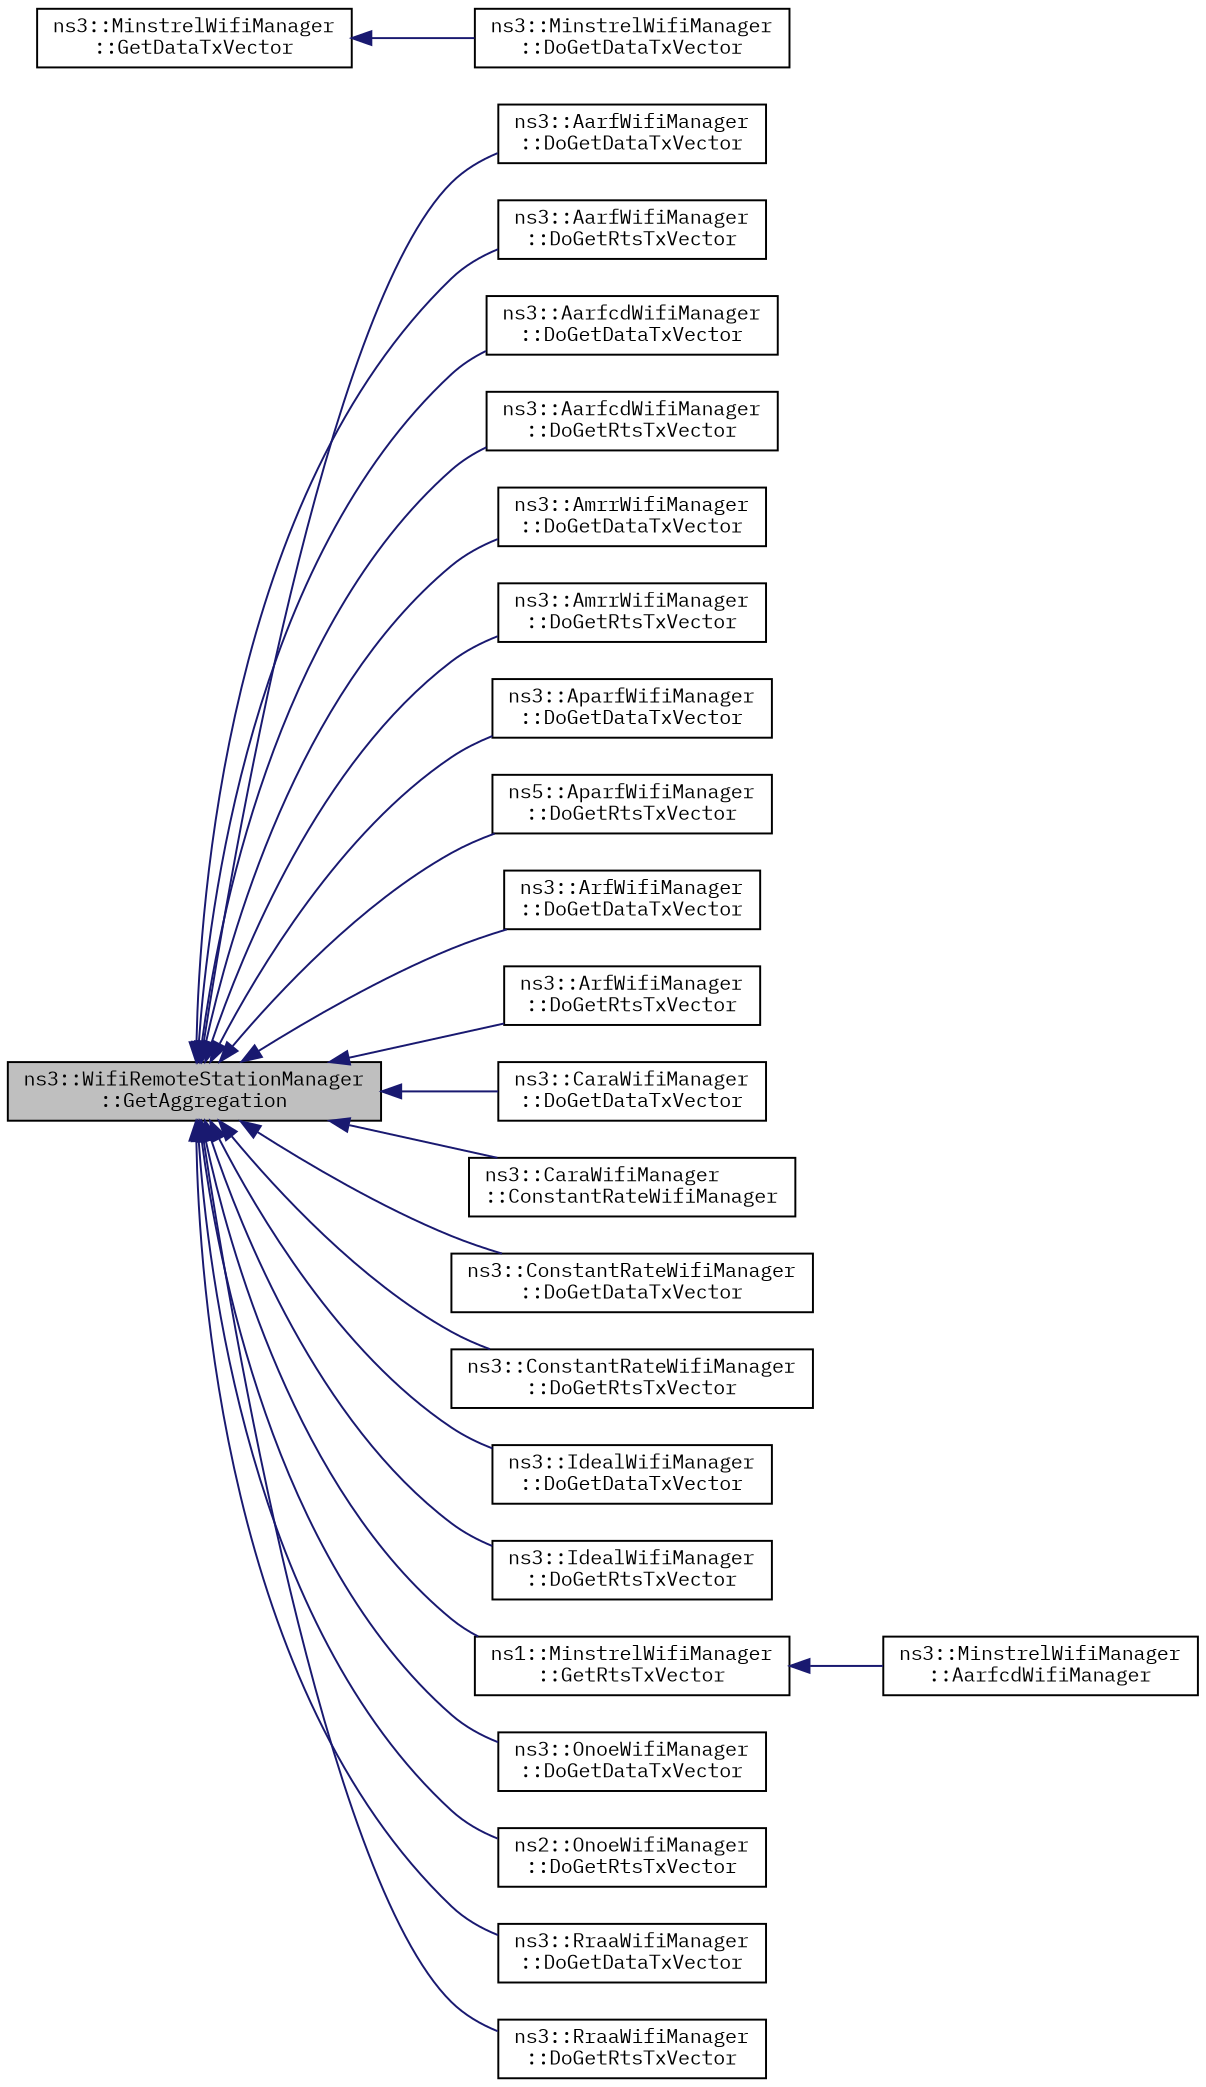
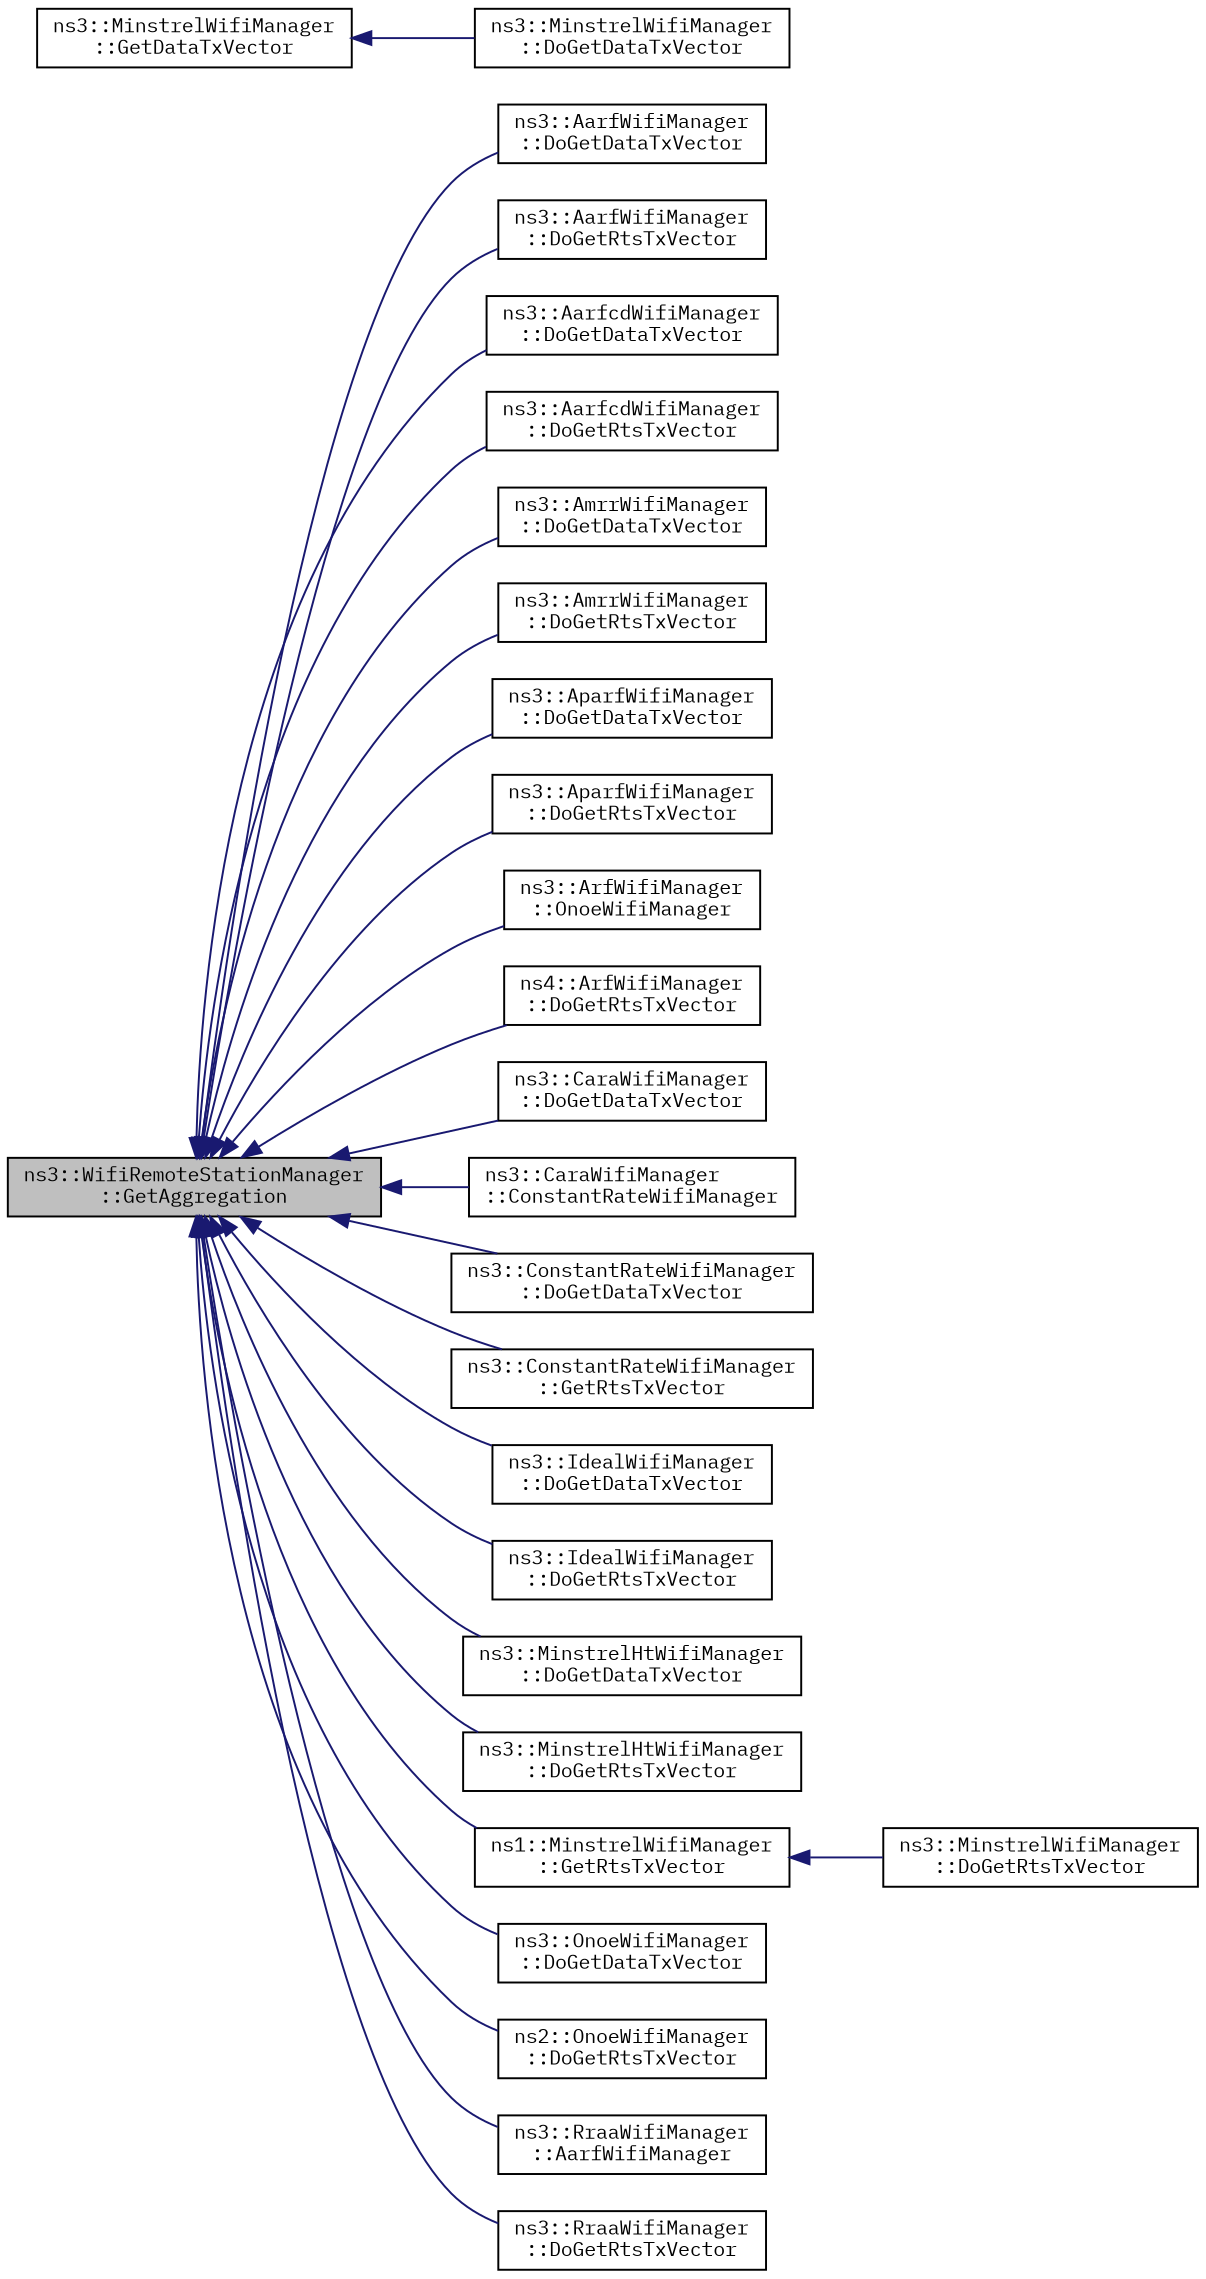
(632, 804) -> (632, 804)
(632, 900) -> (632, 900)
(632, 996) -> (632, 996)
(632, 1379) -> (632, 1379)
none -> (632, 1666)
(1041, 1666) -> (1041, 1857)
none -> (632, 1762)
(632, 1953) -> (632, 2145)
